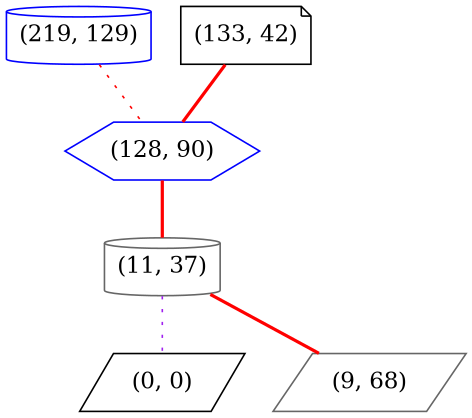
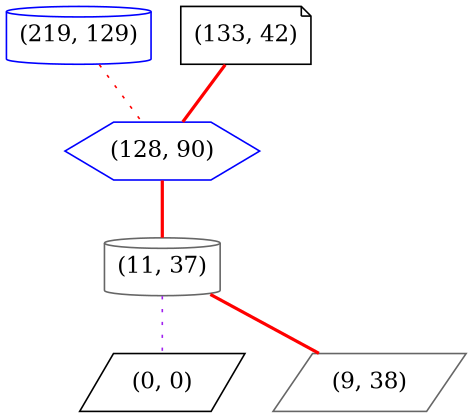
(370, 382) -> (370, 382)
